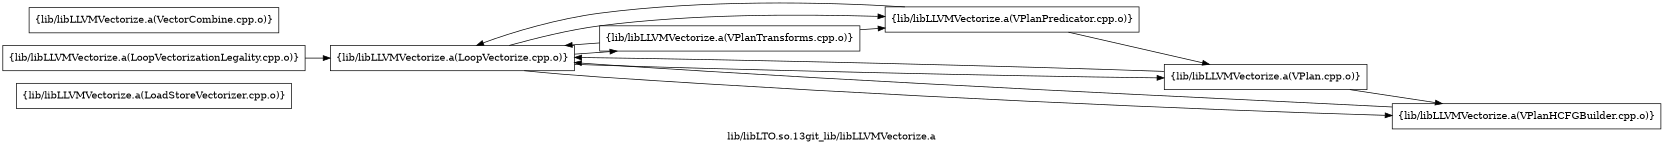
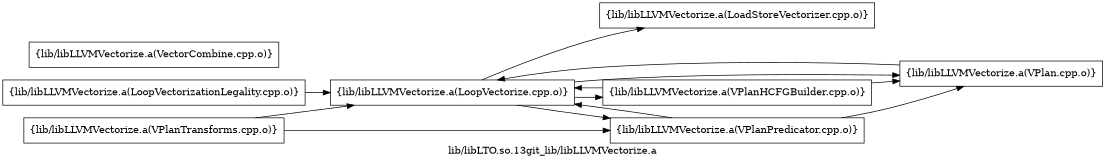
(592, 53) -> (558, 51)
(1393, 96) -> (882, 82)
